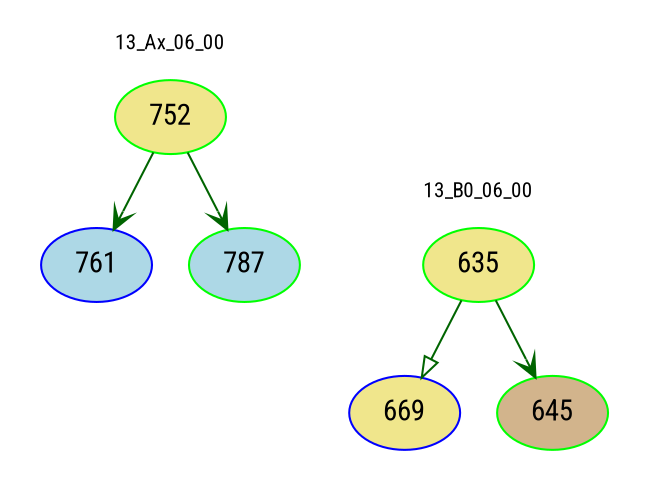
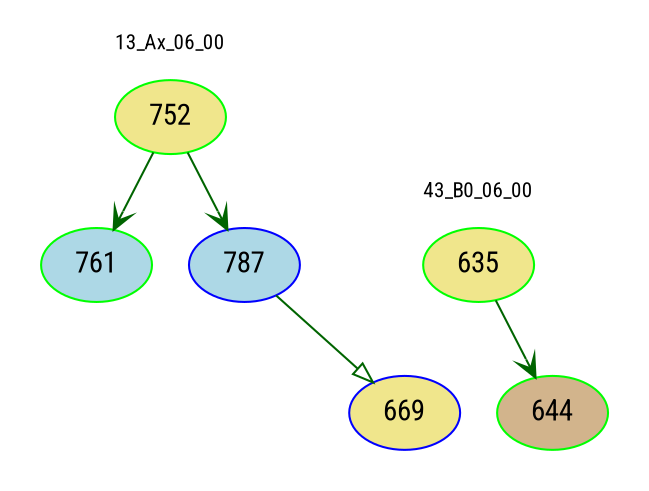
(479, 192) -> (479, 192)
(97, 265) -> (97, 265)
(244, 265) -> (244, 265)
(446, 330) -> (317, 332)
(553, 413) -> (553, 413)
